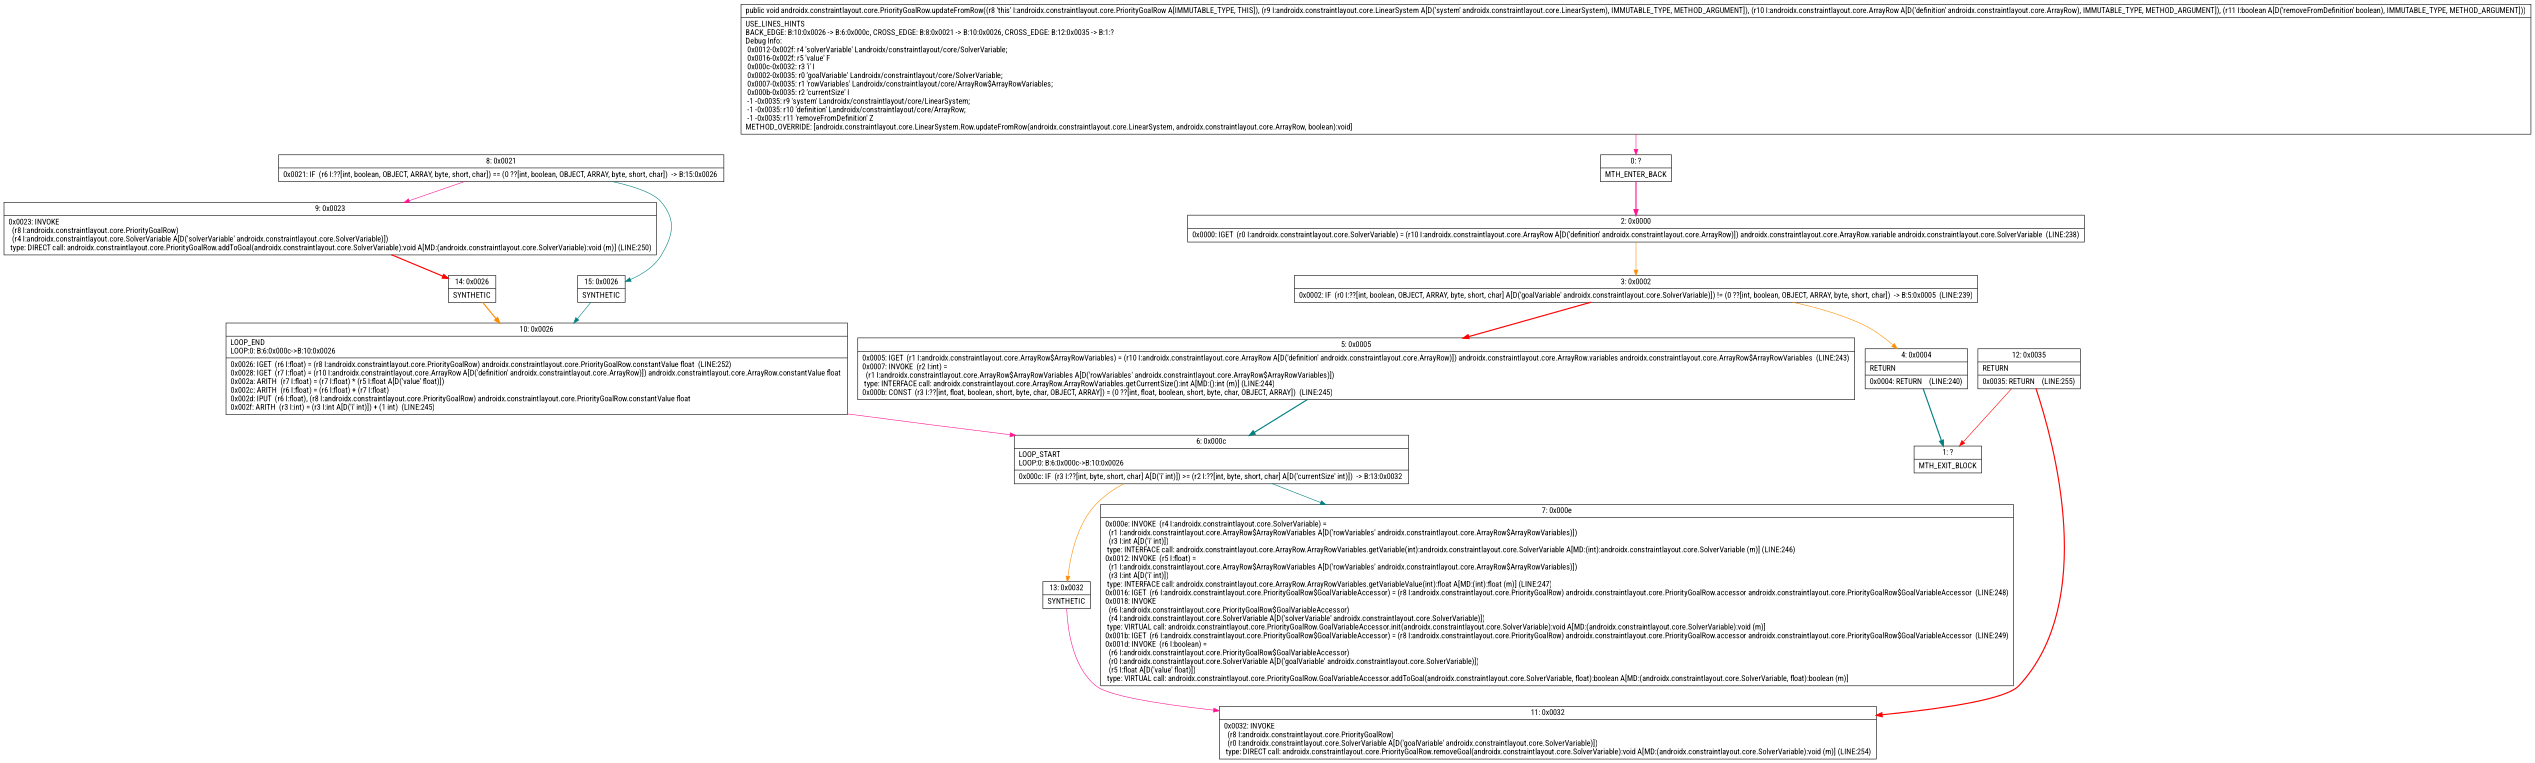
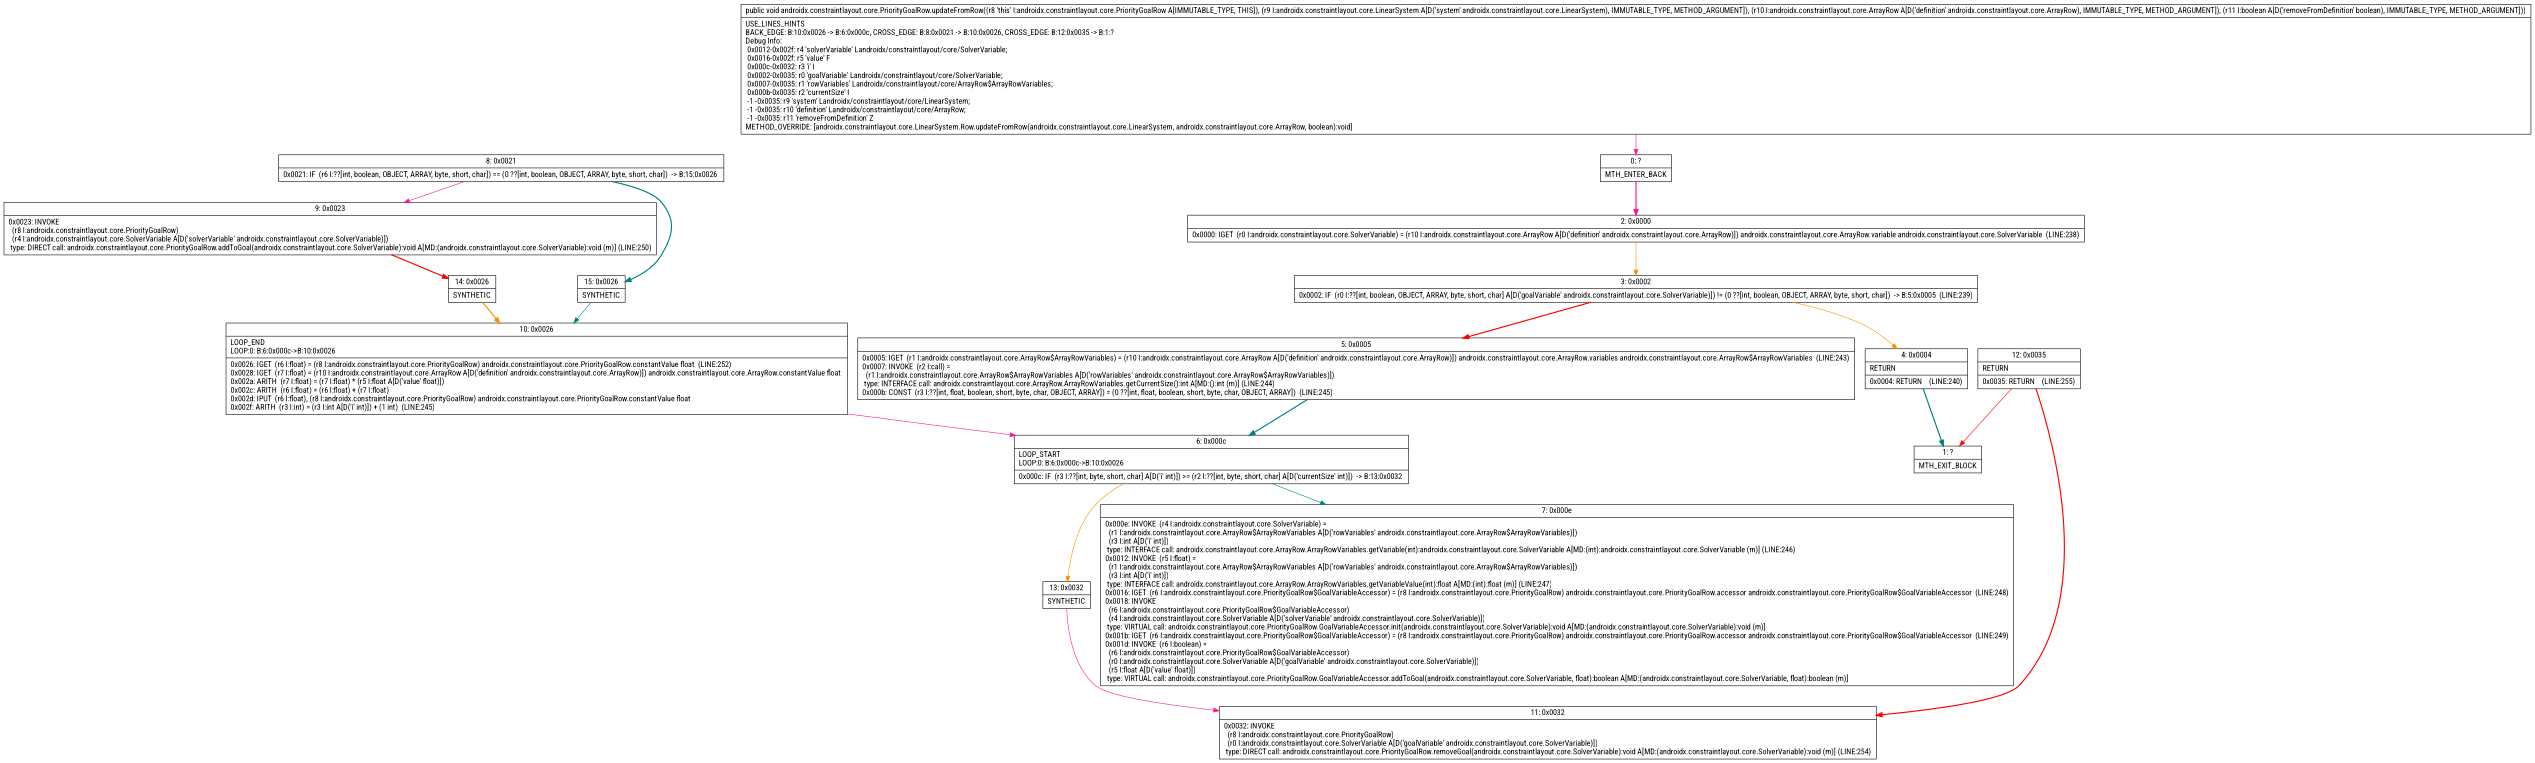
(671, 221) -> (671, 221)
(906, 367) -> (907, 367)
